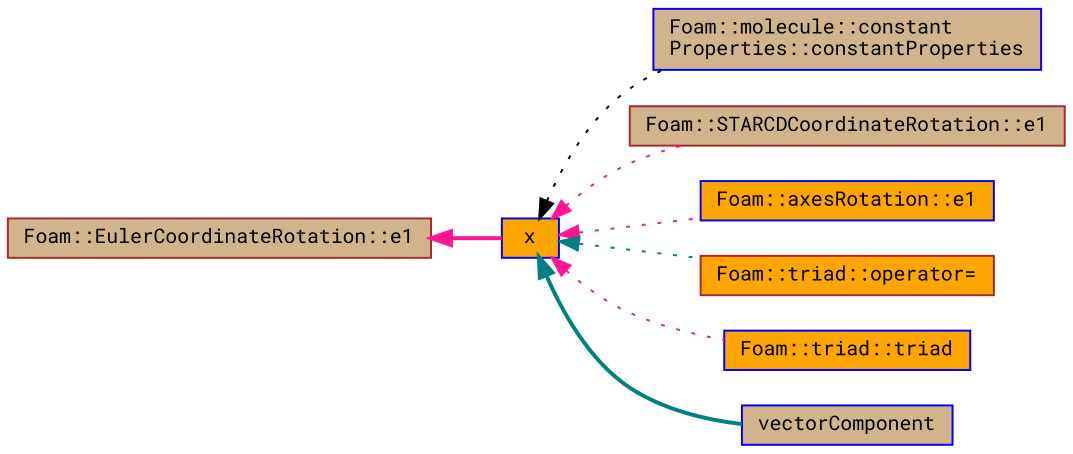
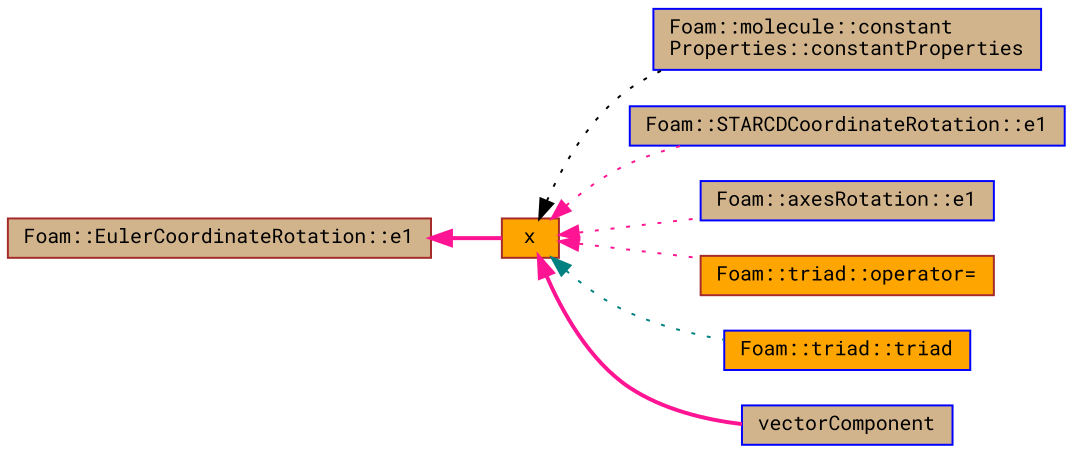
(847, 126) -> (847, 126)
(847, 201) -> (847, 201)
(530, 238) -> (530, 238)
(640, 251) -> (640, 251)
(640, 317) -> (640, 317)
(621, 381) -> (621, 381)
